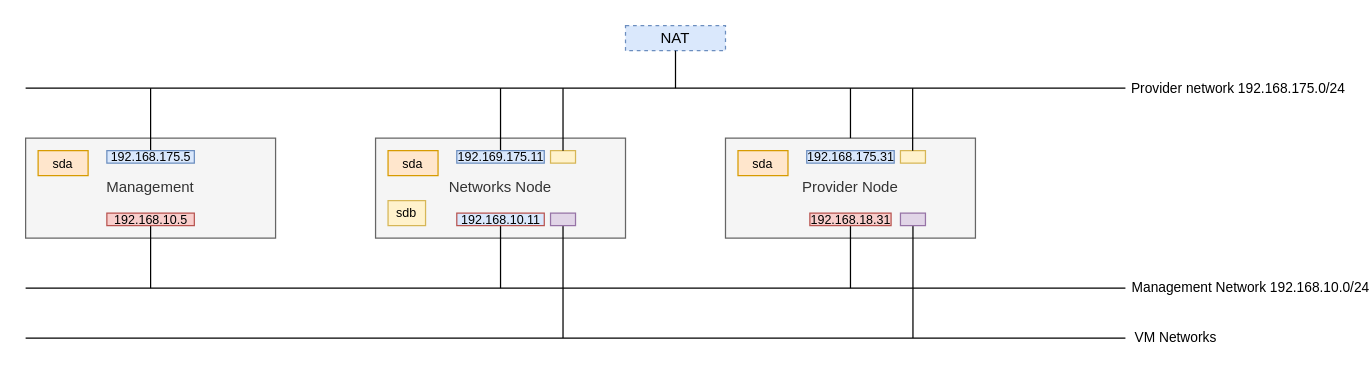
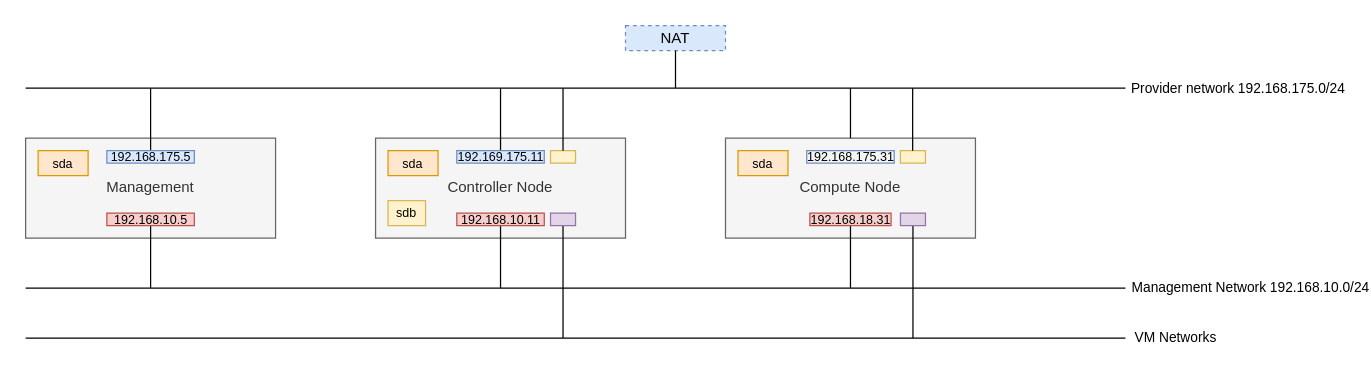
(851, 157) -> (851, 157)
(501, 188) -> (501, 188)
(851, 188) -> (851, 188)
(501, 219) -> (501, 219)
